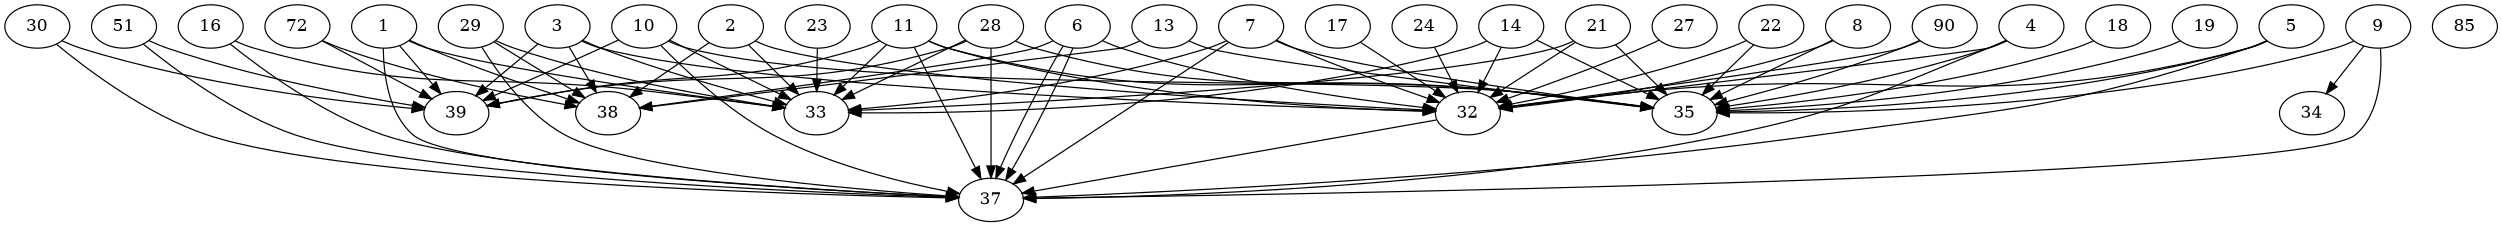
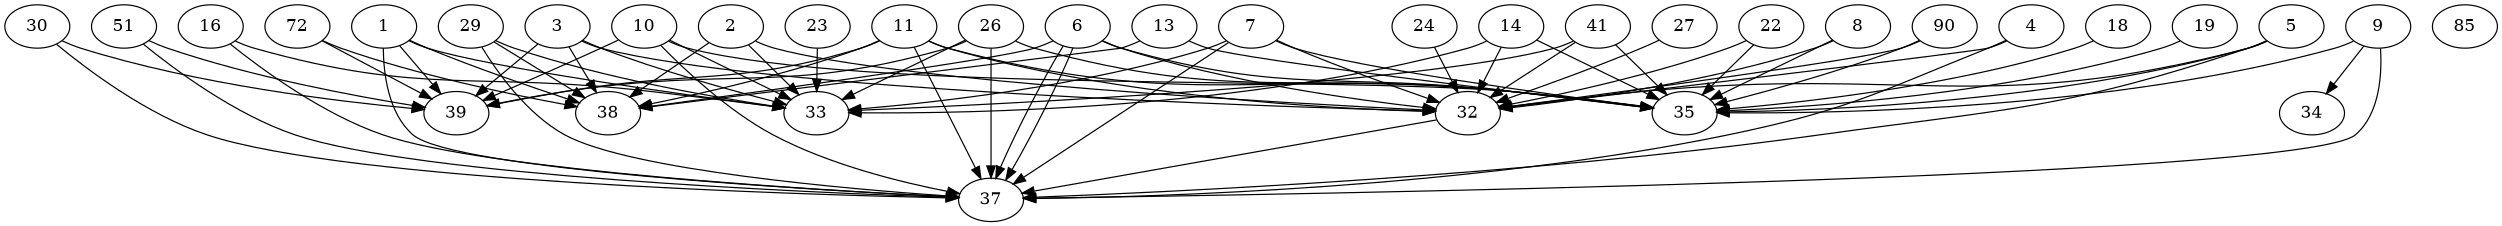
(991, 26) -> (991, 26)
(1338, 26) -> none
(1598, 26) -> (1598, 26)
(872, 58) -> (766, 77)
(1883, 77) -> (1370, 82)
